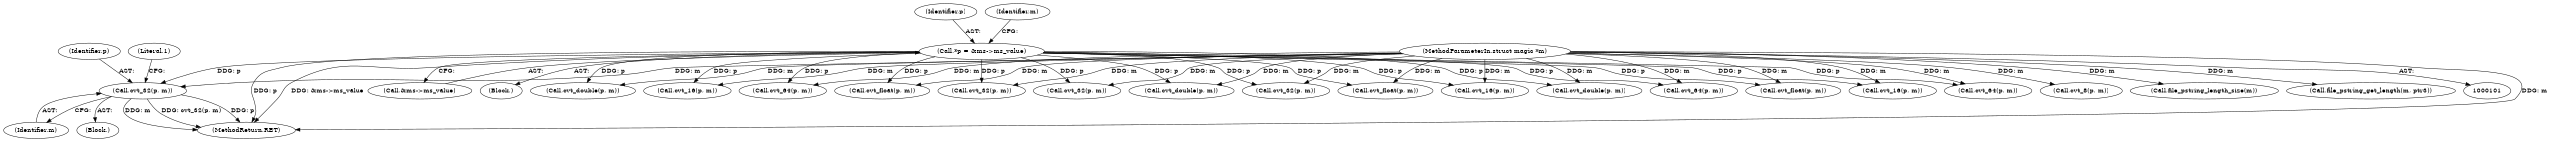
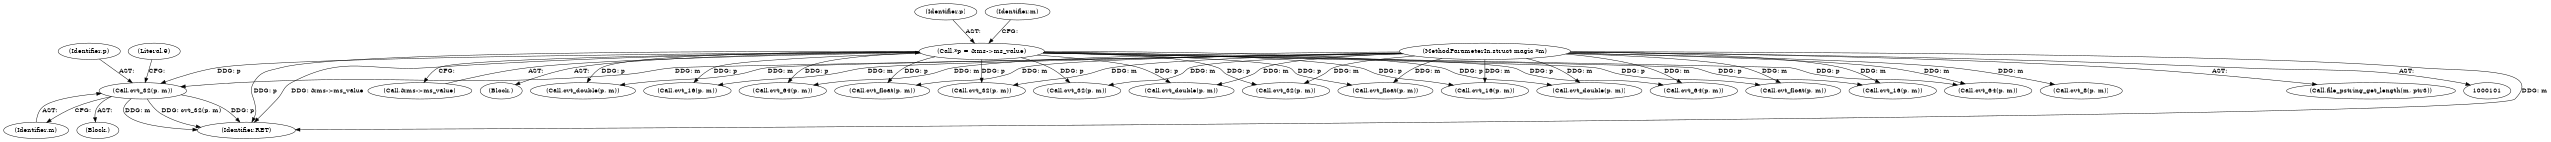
(154, 51) -> (154, 51)
(2221, 71) -> (2221, 71)
(2204, 91) -> none
(246, 130) -> (246, 130)
